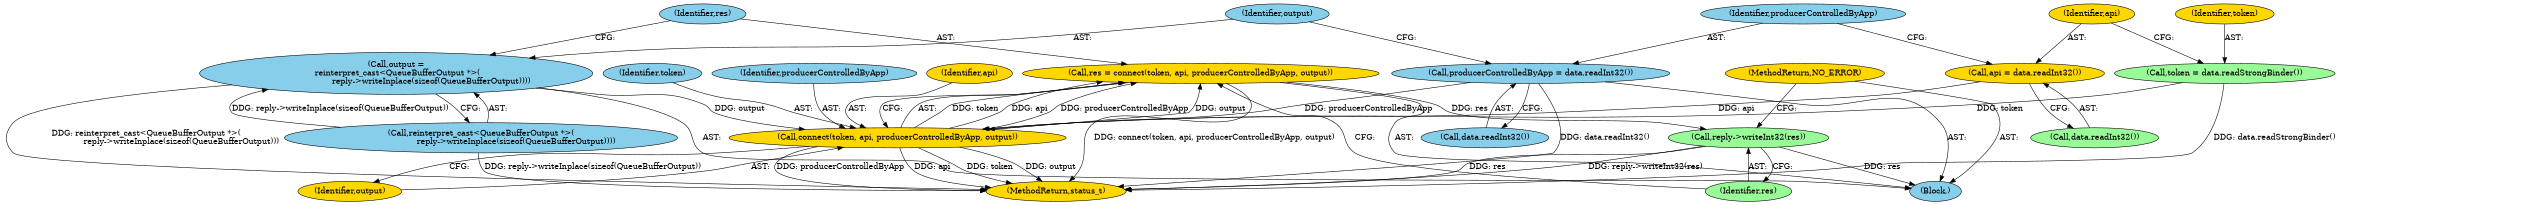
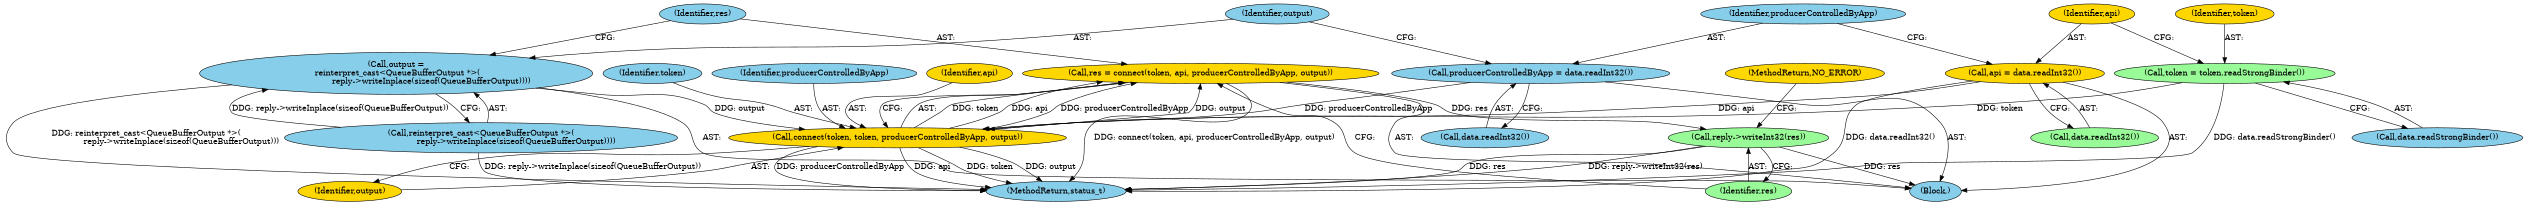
(2225, 73) -> (2225, 73)
(1971, 100) -> (2137, 168)
(898, 138) -> (898, 138)
none -> (2437, 138)
(1377, 168) -> (1572, 186)
(1056, 191) -> (1056, 191)
